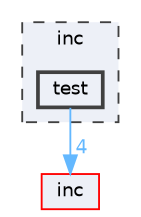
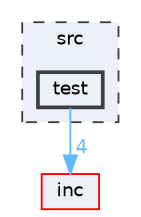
(70, 40) -> (70, 40)
